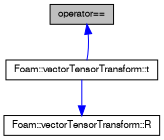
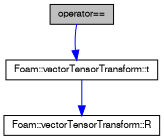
(88, 47) -> (75, 37)
